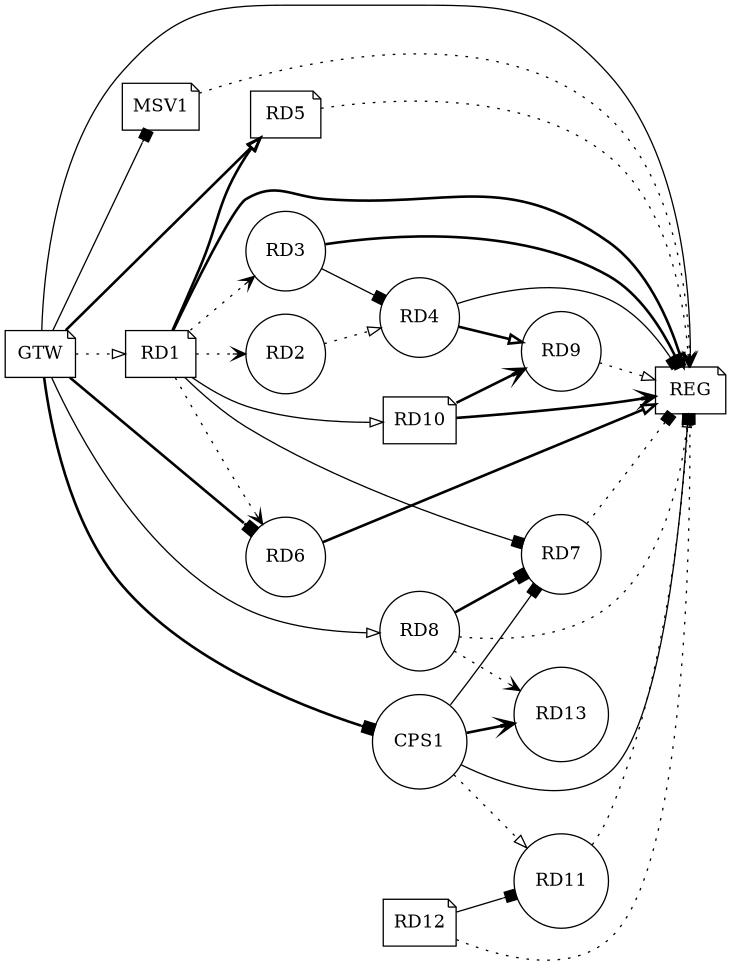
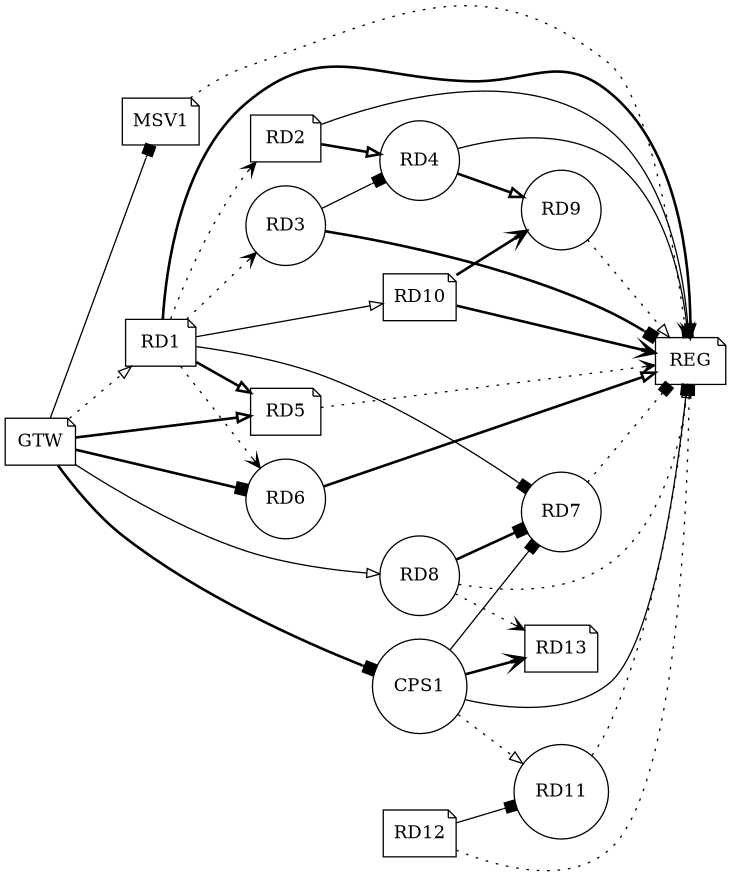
(376, 5) -> (573, 108)
(346, 338) -> (344, 148)
(286, 354) -> (286, 138)
(561, 714) -> (561, 649)
